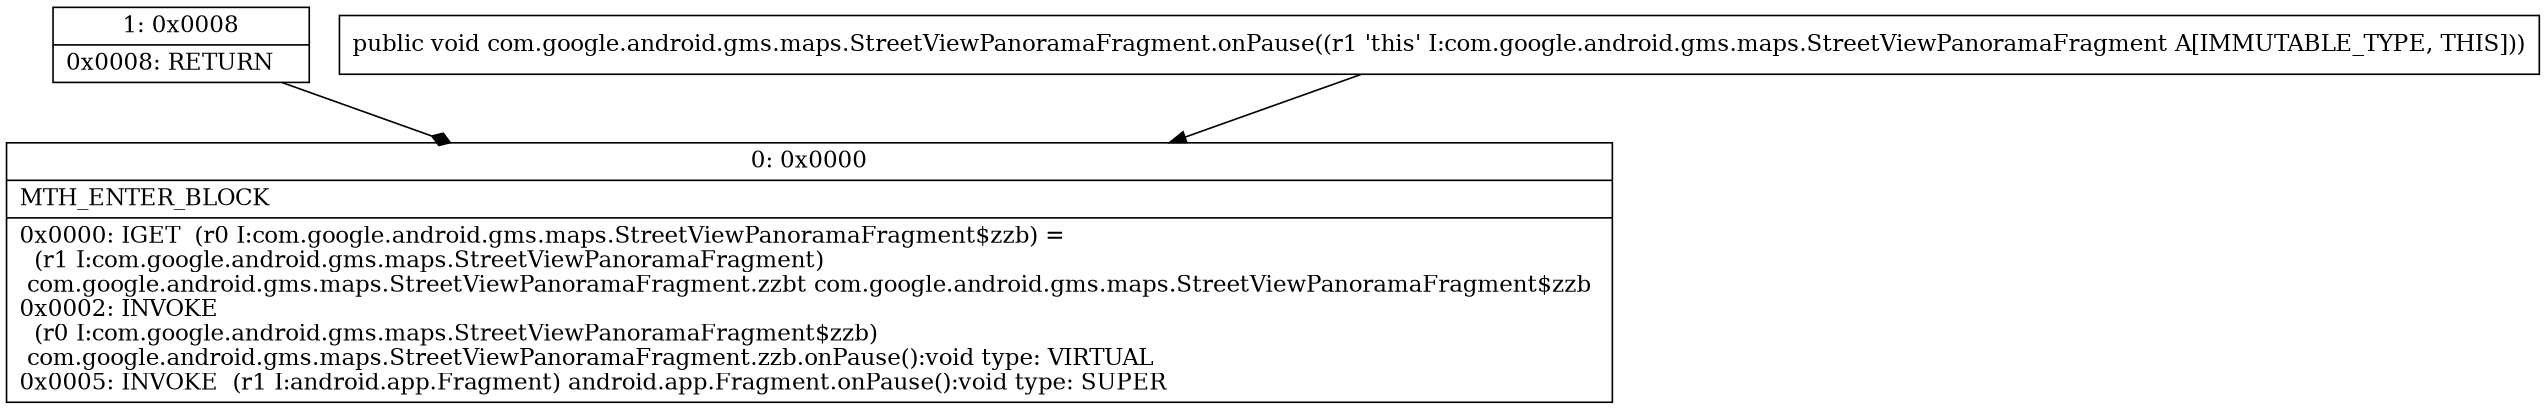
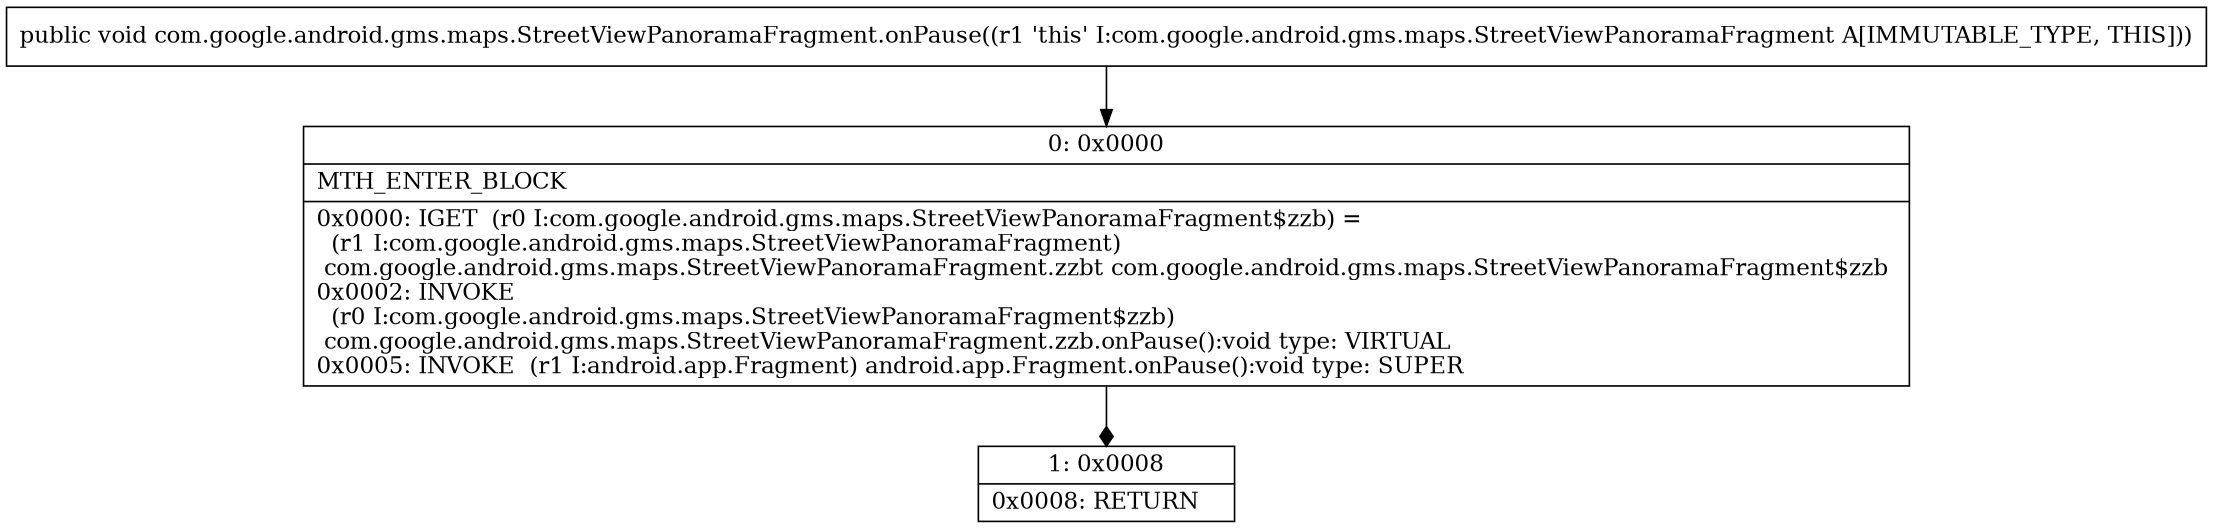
(357, 109) -> (1106, 407)
